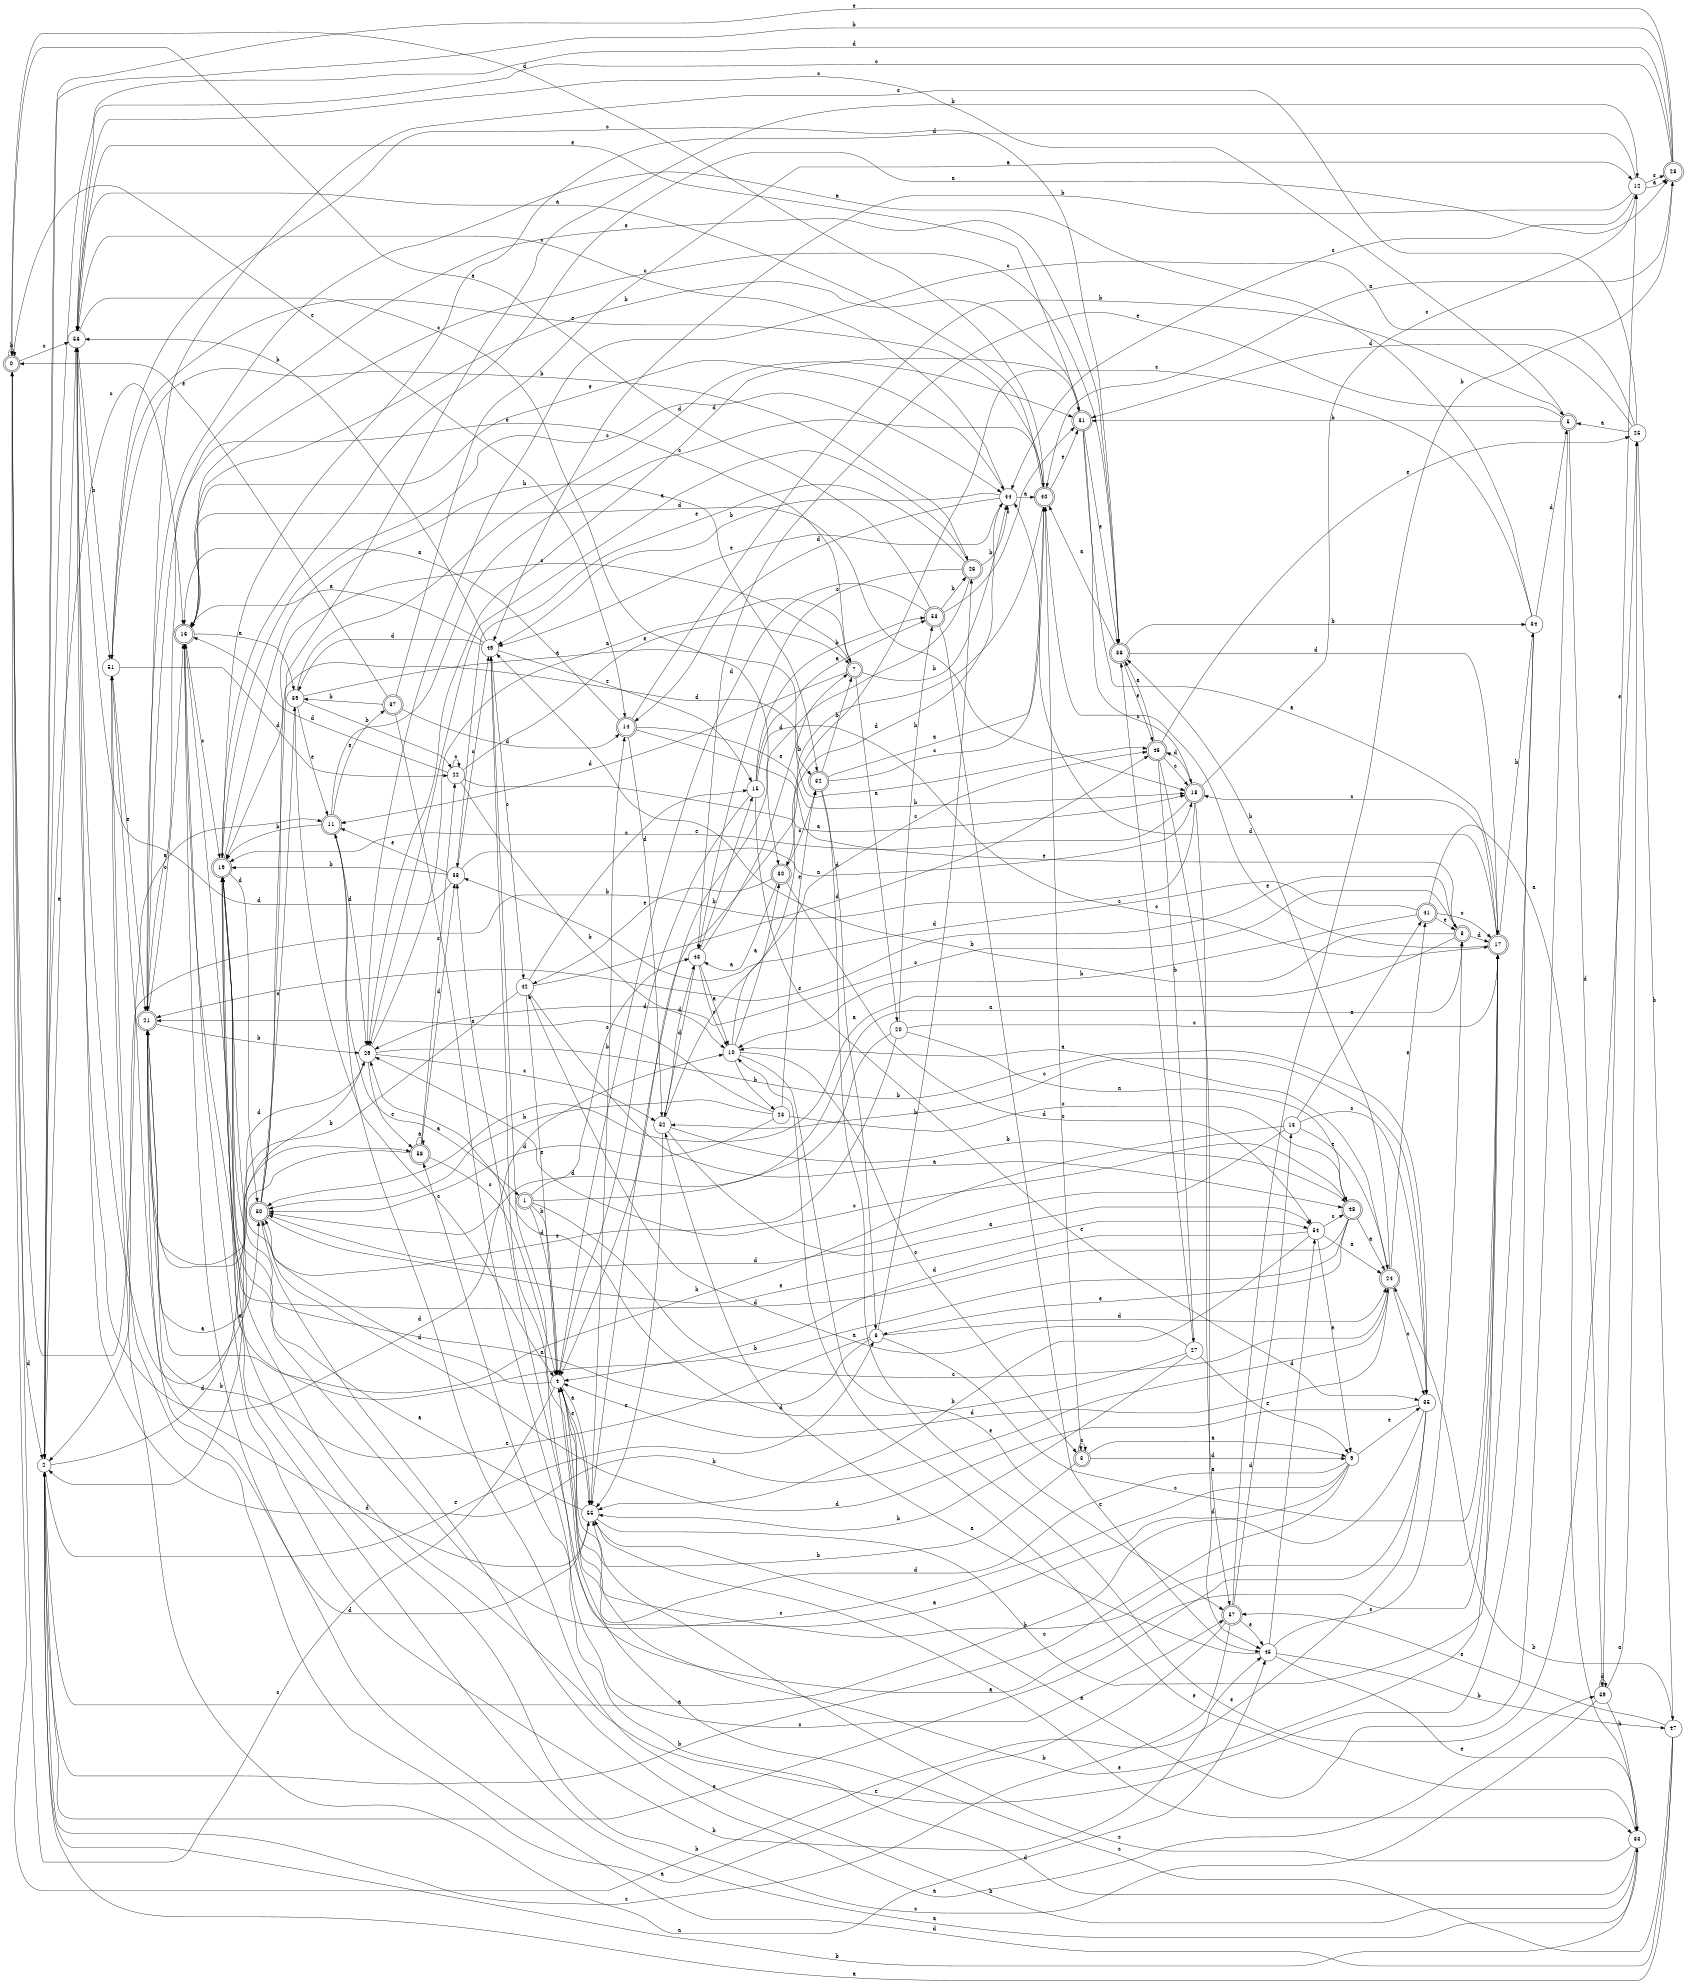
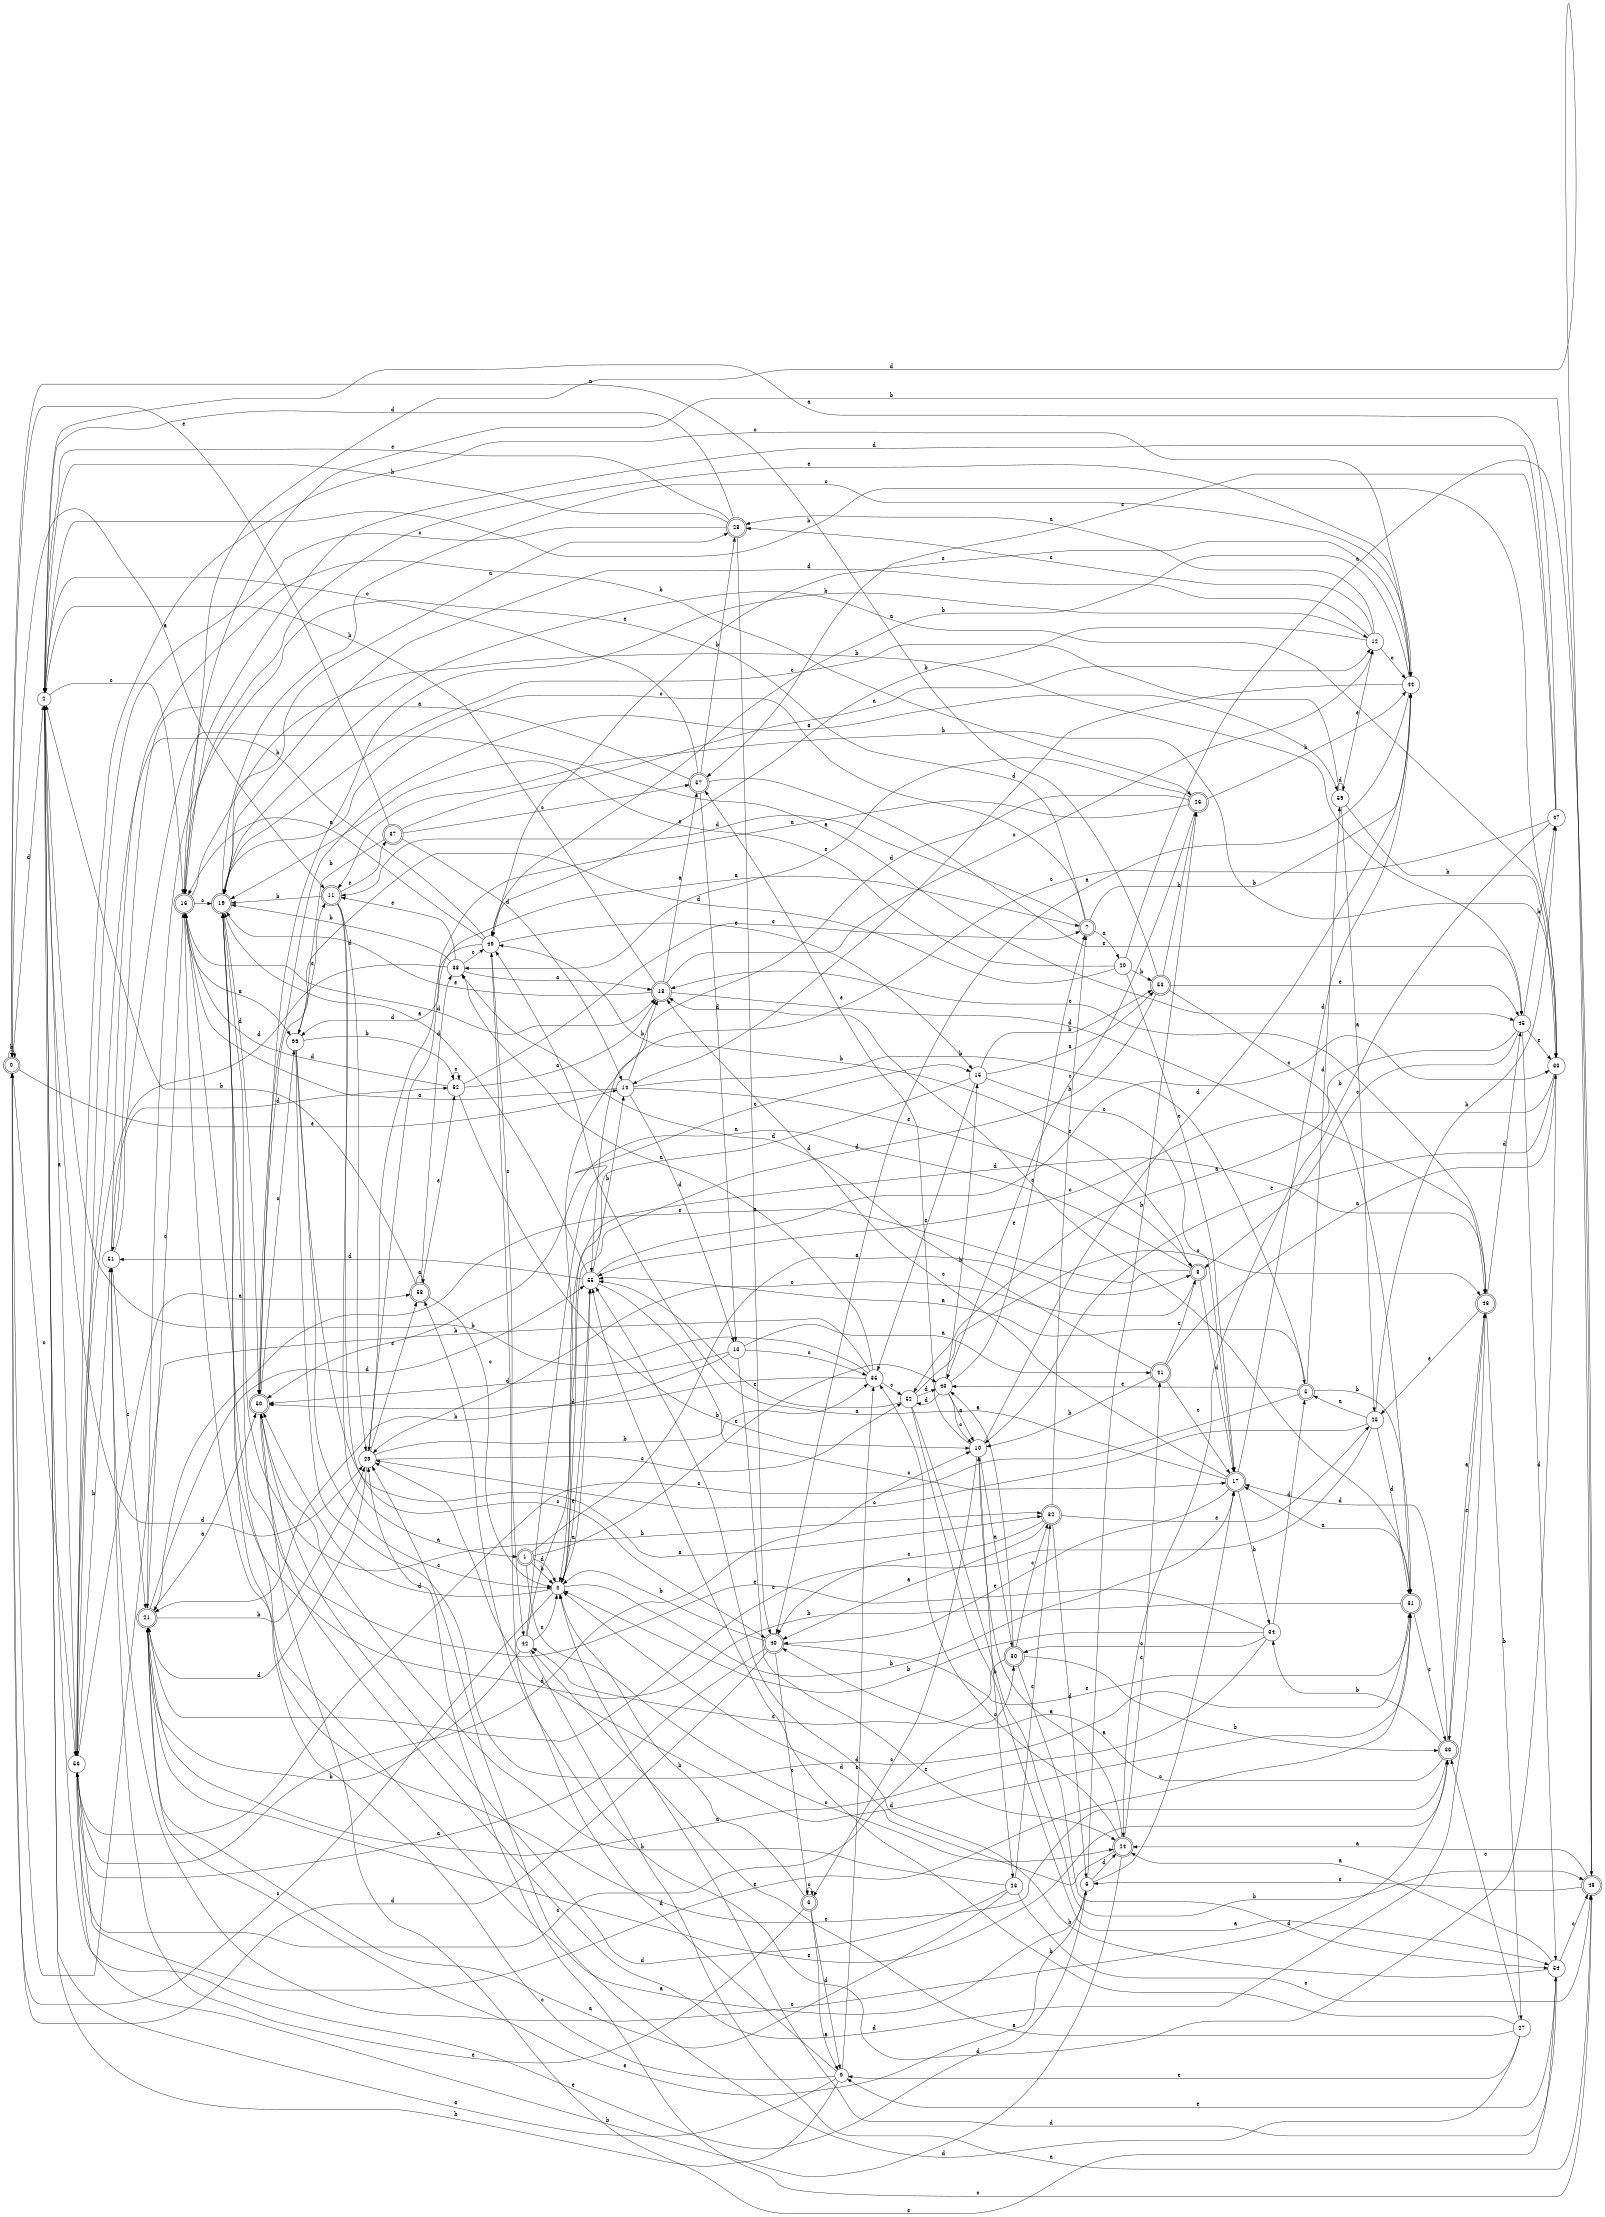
(523, 316) -> (171, 1967)
(295, 699) -> (295, 1042)
(626, 727) -> (625, 1088)
(456, 775) -> (456, 1088)
(651, 915) -> (686, 1207)
(1309, 963) -> (1221, 1729)
(714, 1787) -> (473, 1326)
